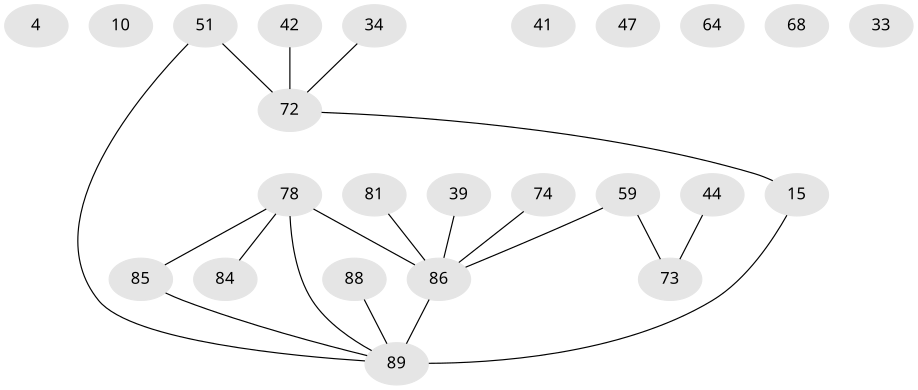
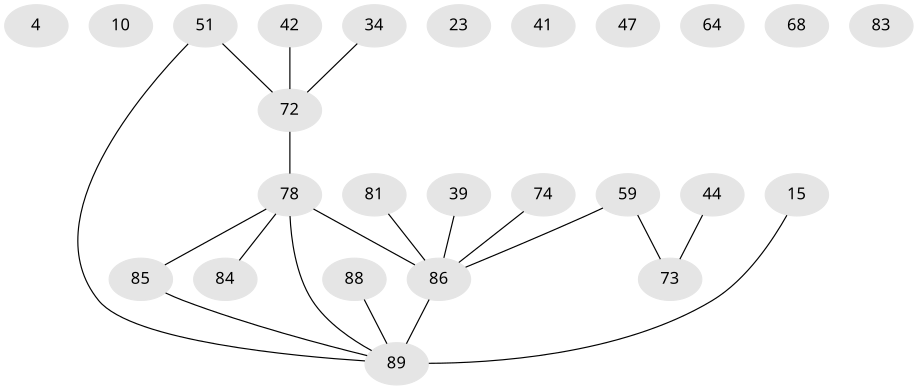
none -> (459, 26)
(881, 26) -> (881, 26)
(550, 132) -> (290, 153)
